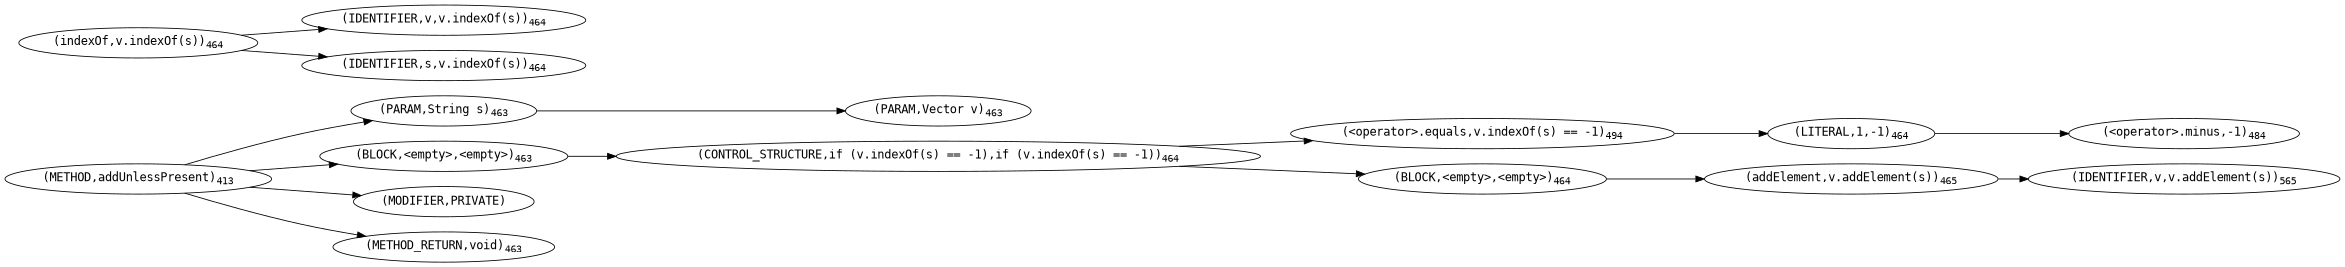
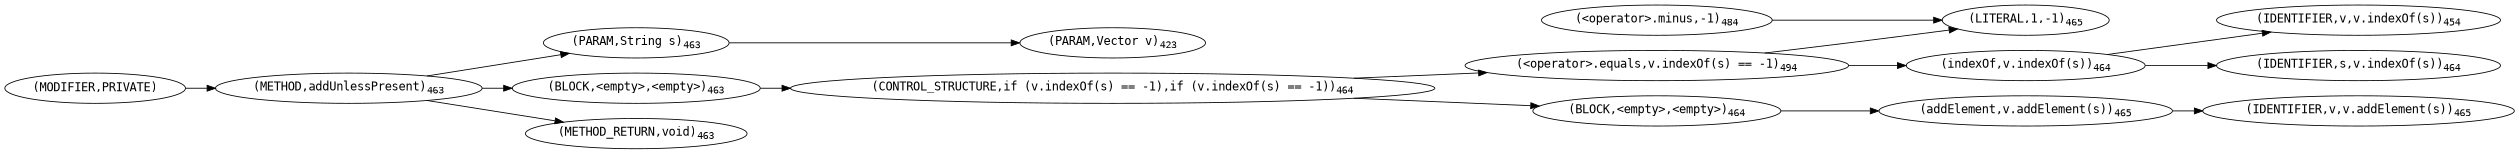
(537, 19) -> (2452, 19)
none -> (1873, 66)
(994, 110) -> (1169, 42)
(1900, 132) -> (2074, 19)
(1998, 134) -> (1853, 20)
(225, 178) -> (436, 87)
(2288, 178) -> (2463, 110)
(301, 191) -> (196, 88)
